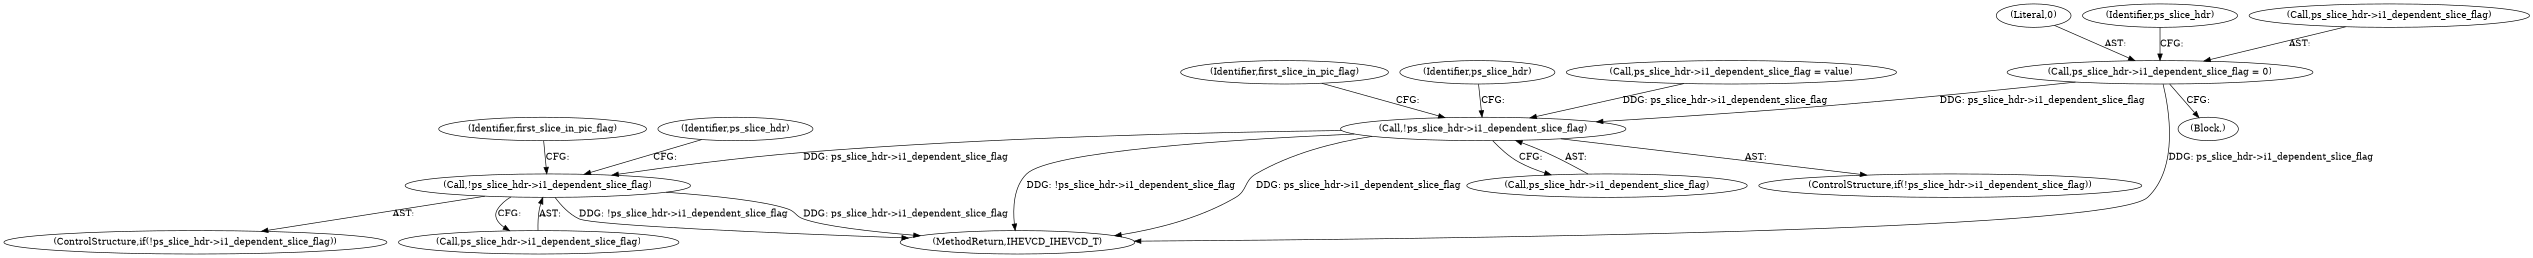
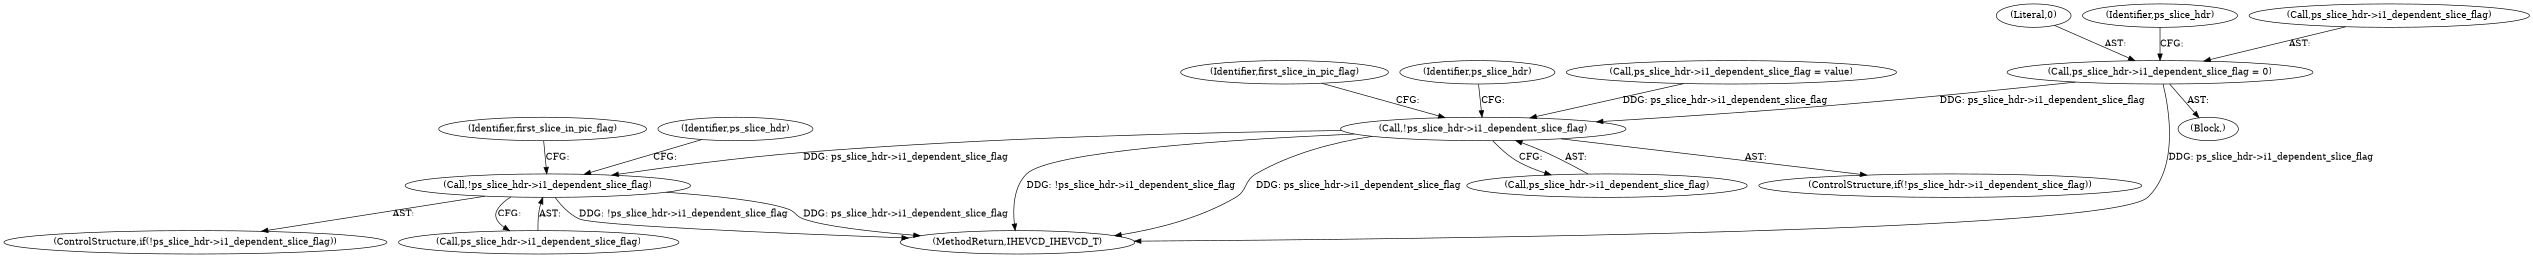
(2200, 101) -> (2200, 101)
